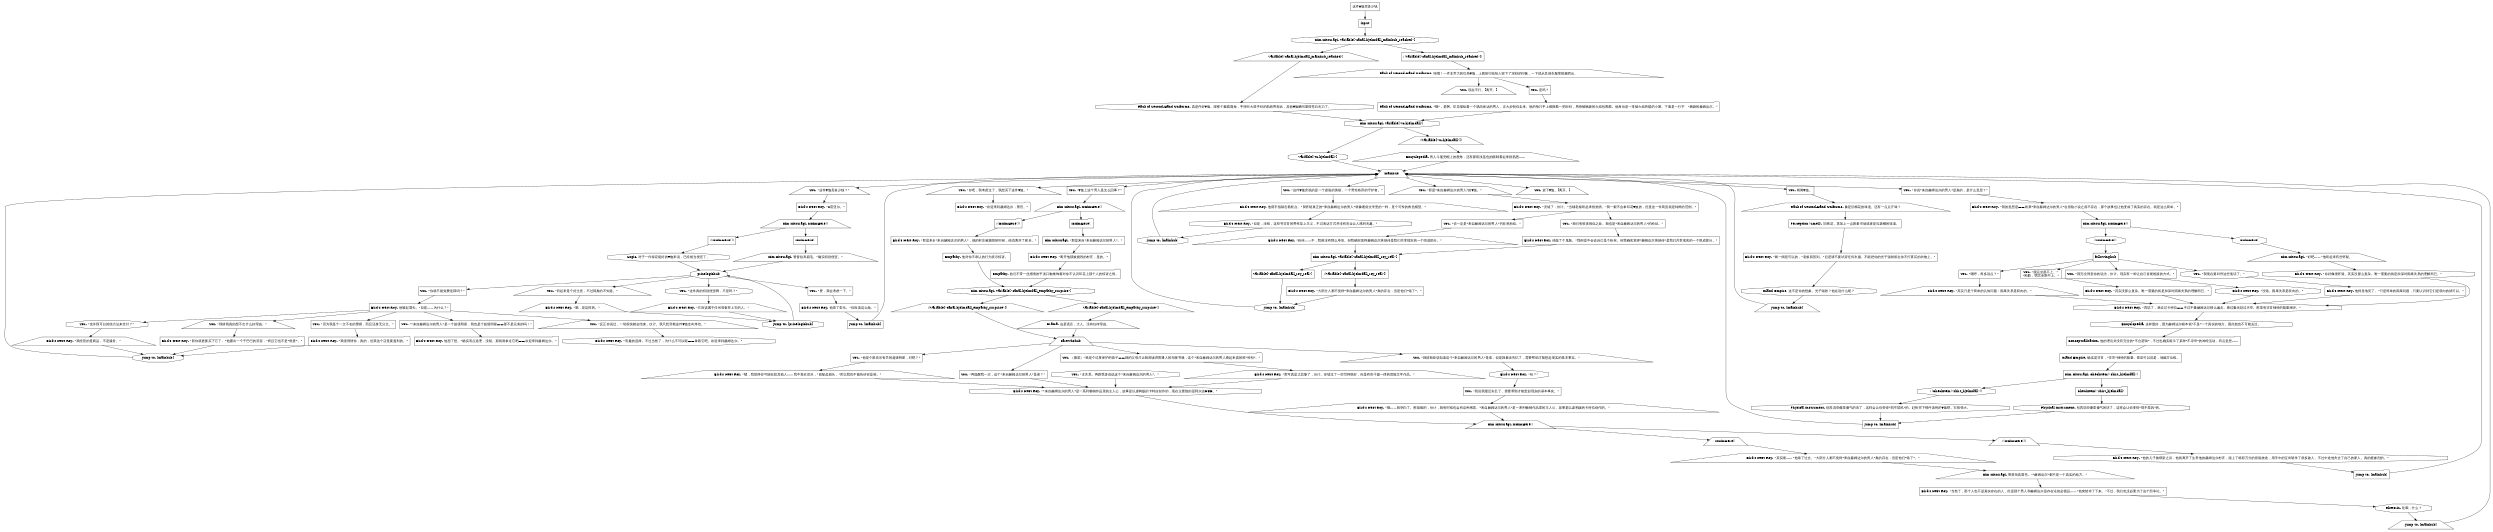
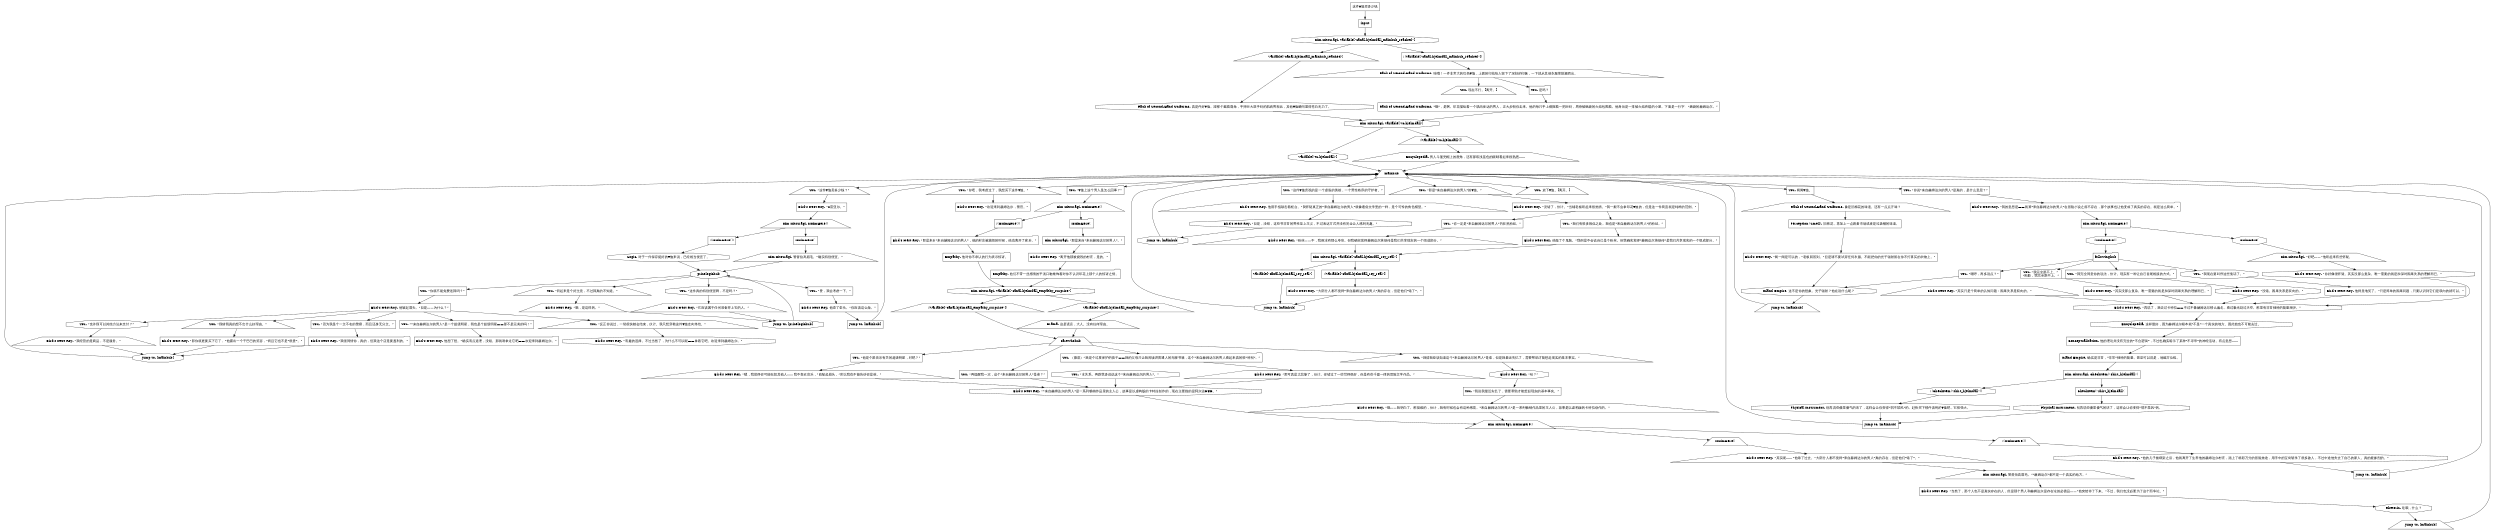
(1980, 281) -> (1903, 282)
